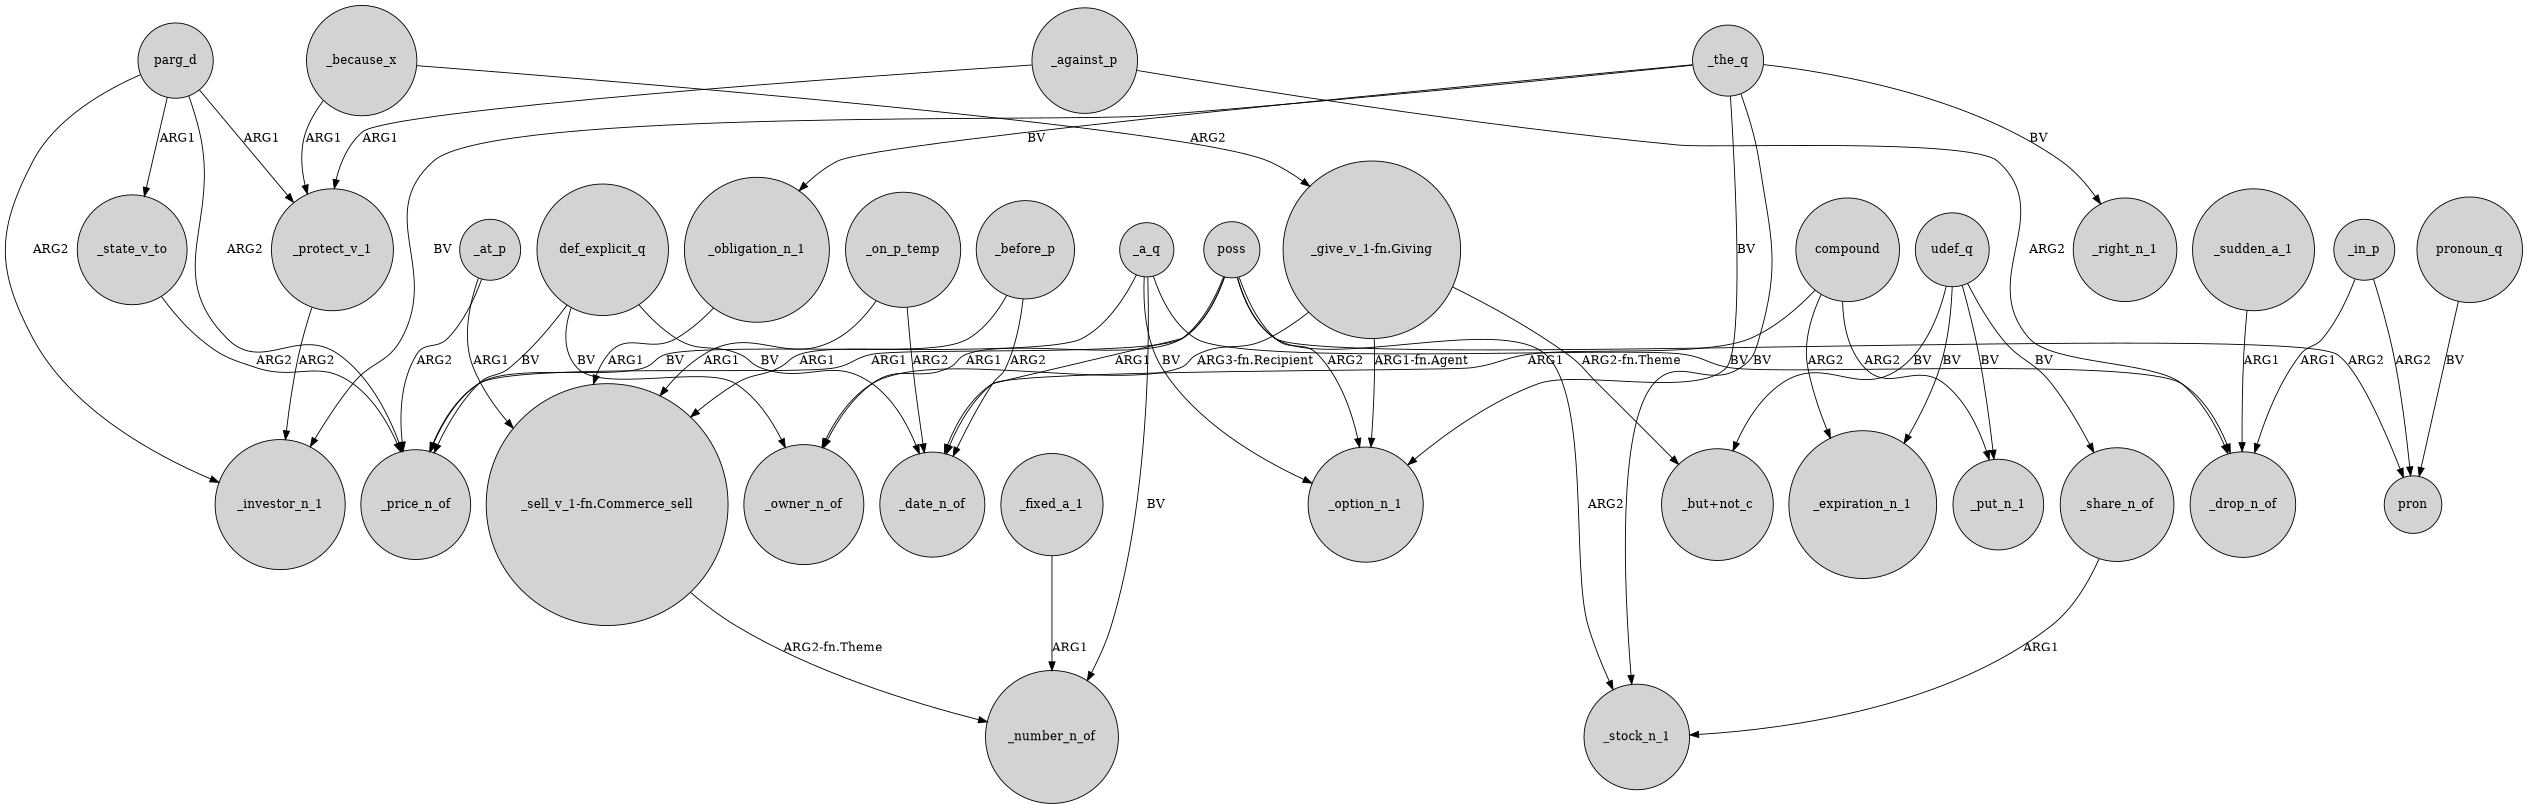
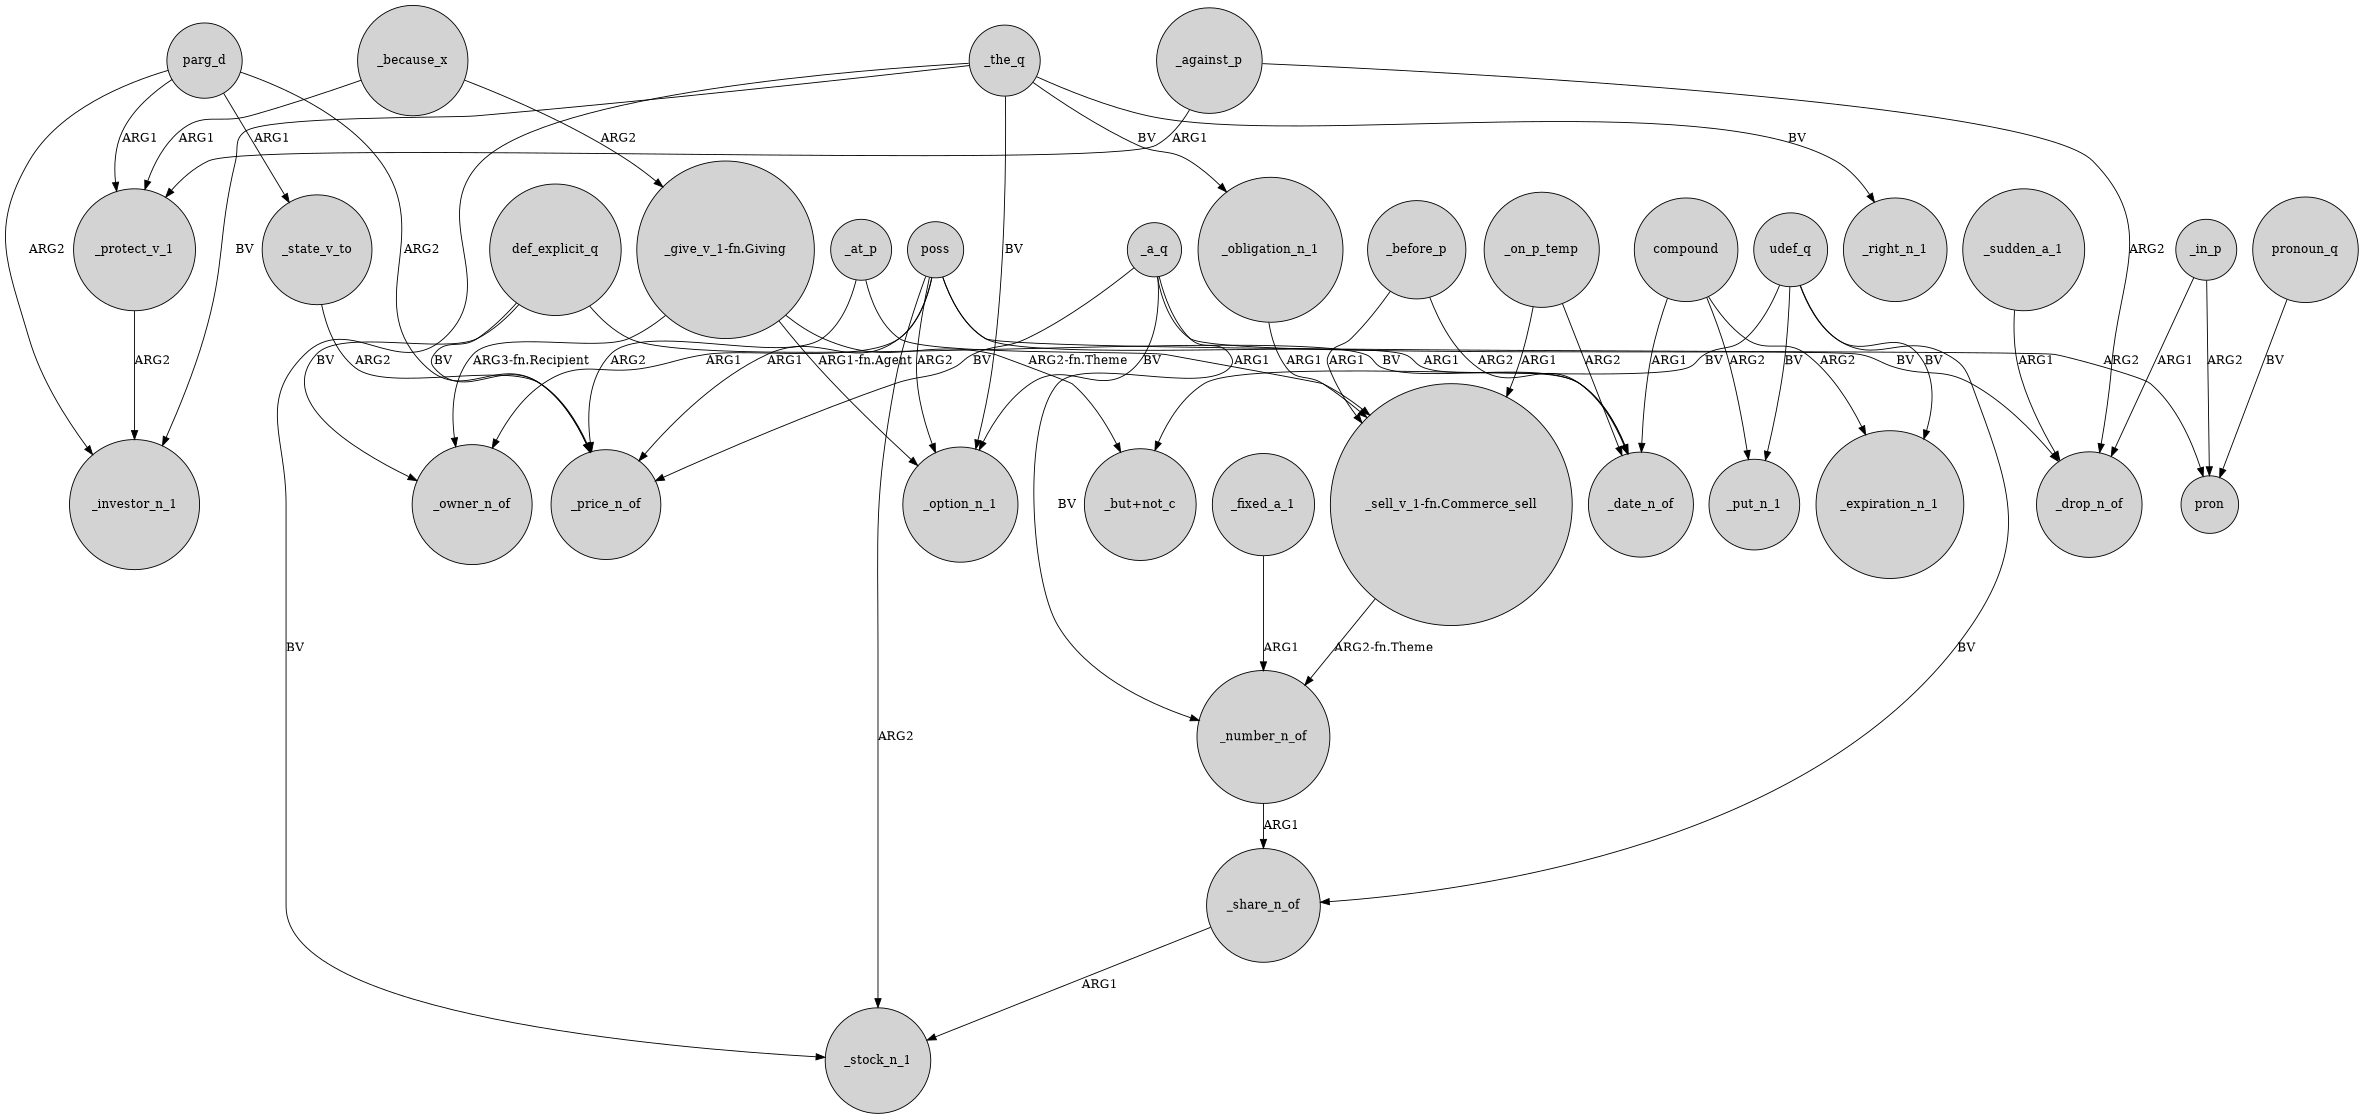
none -> (1263, 821)
